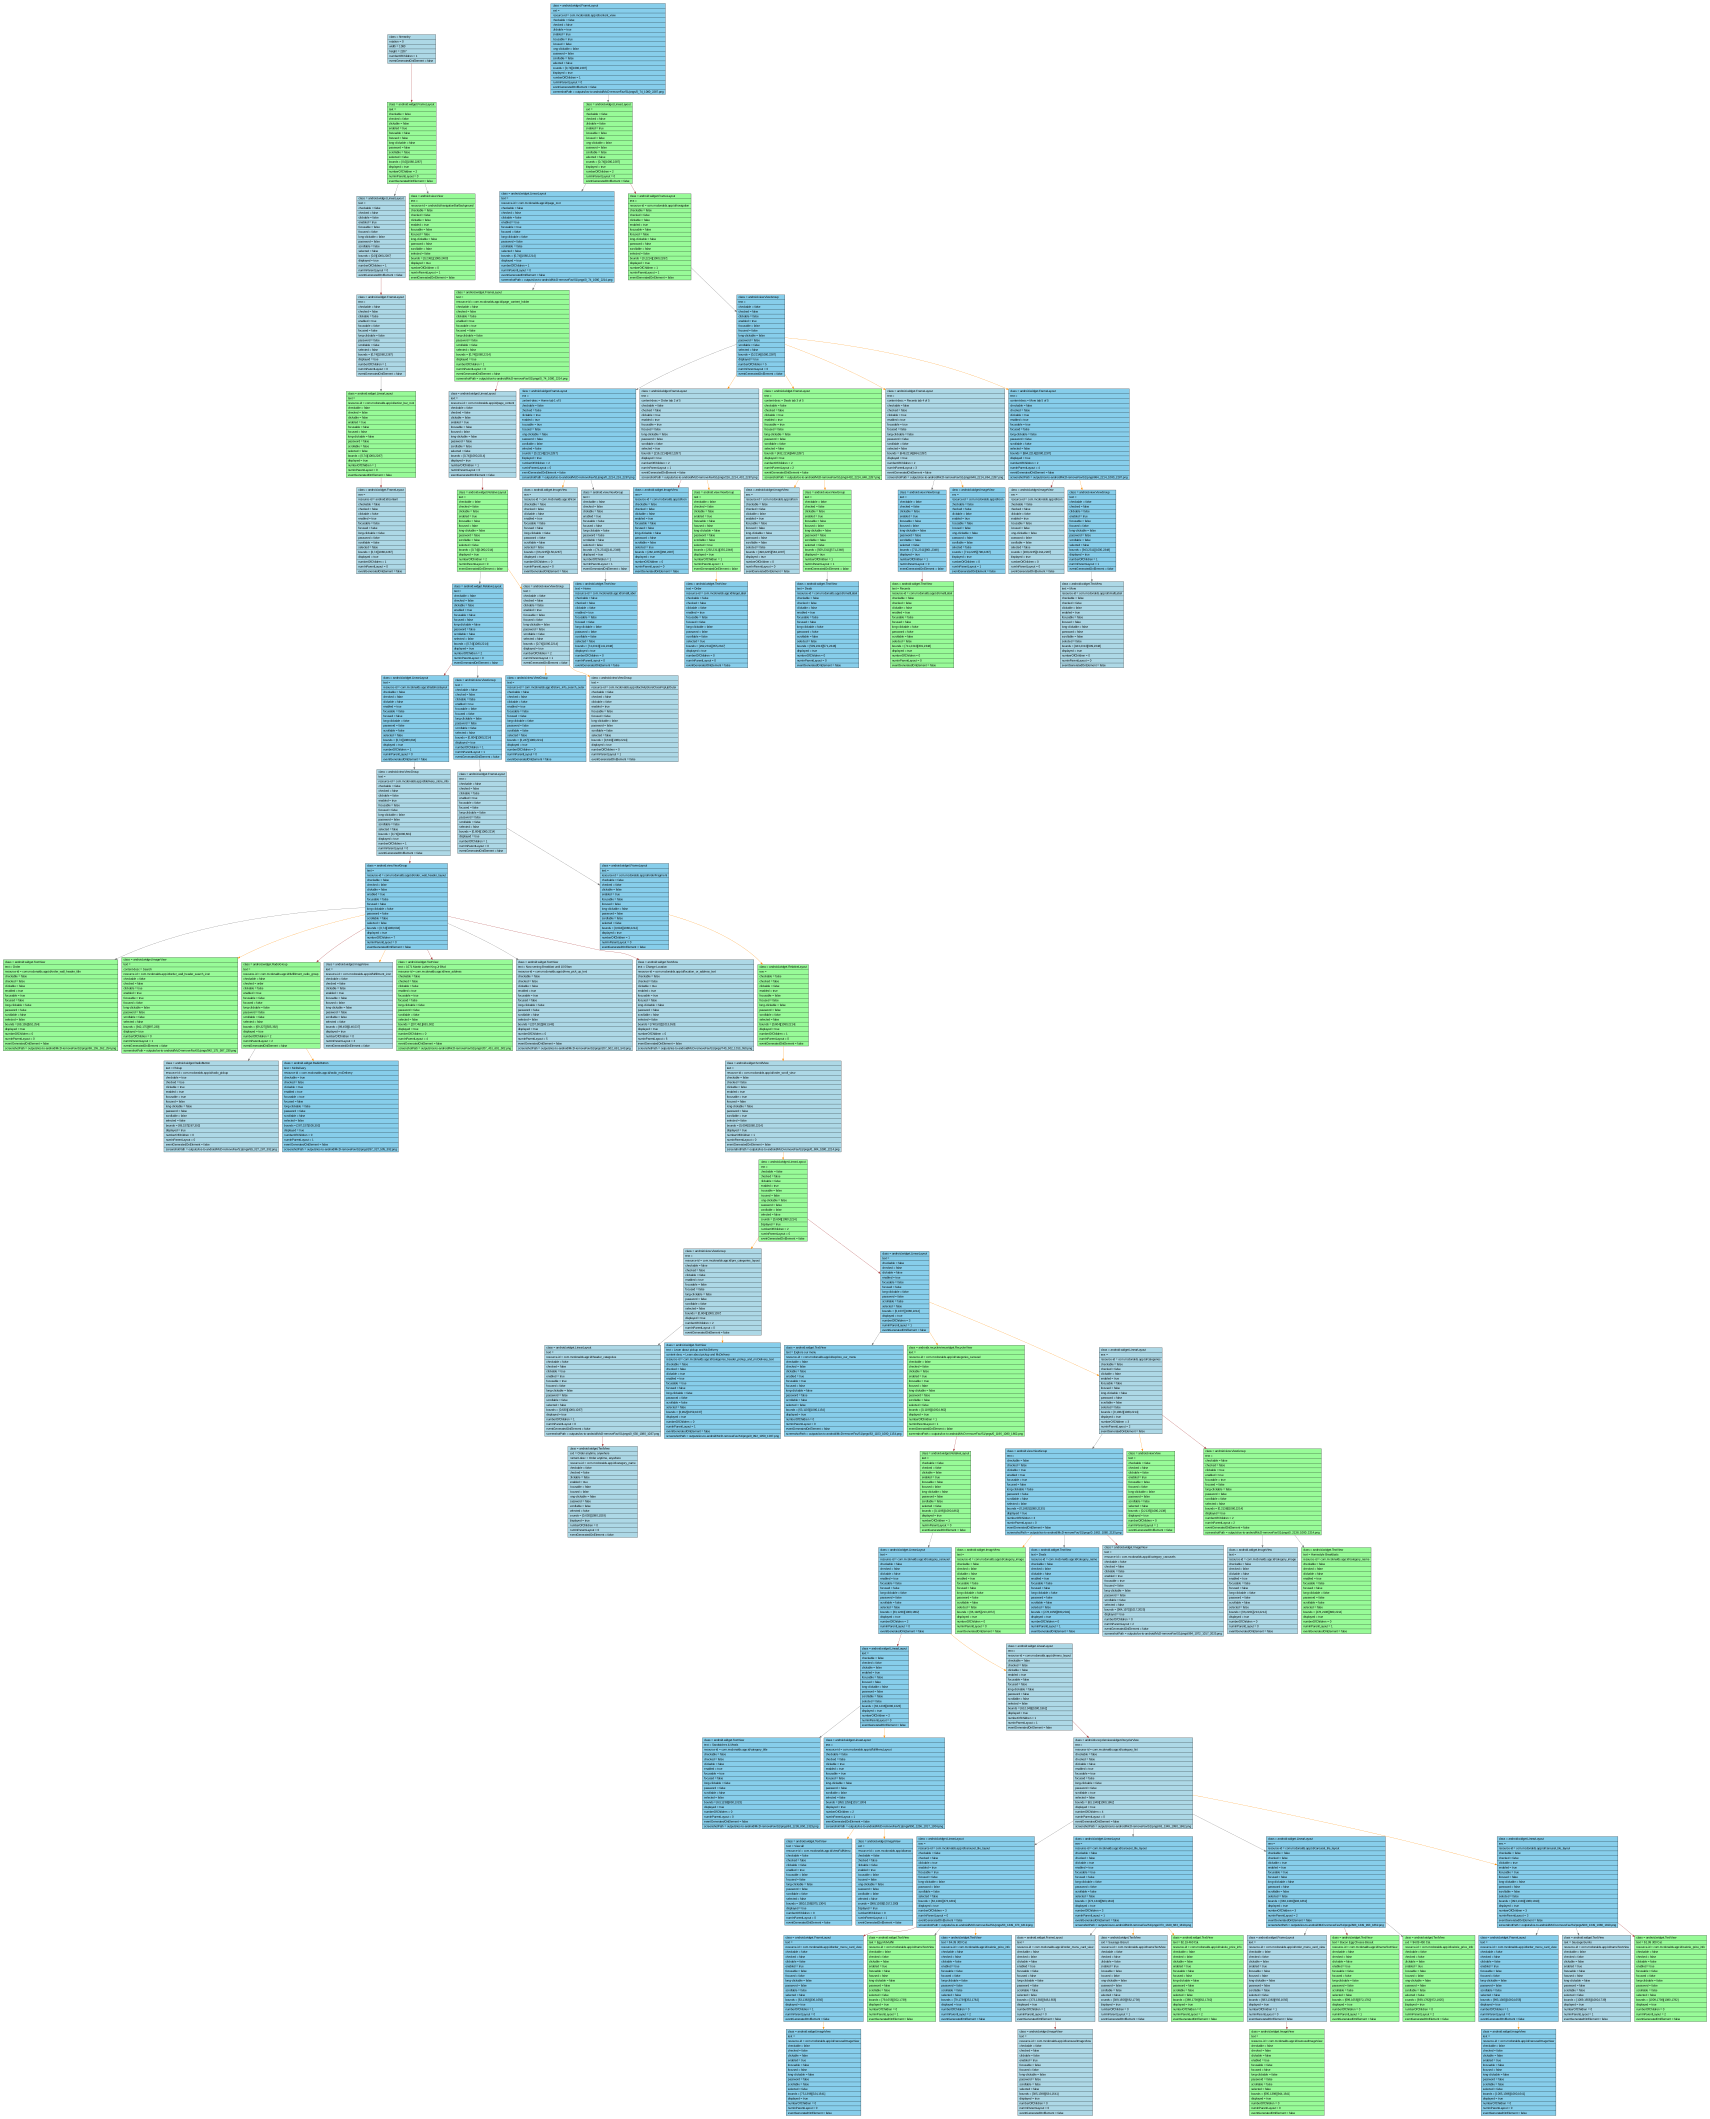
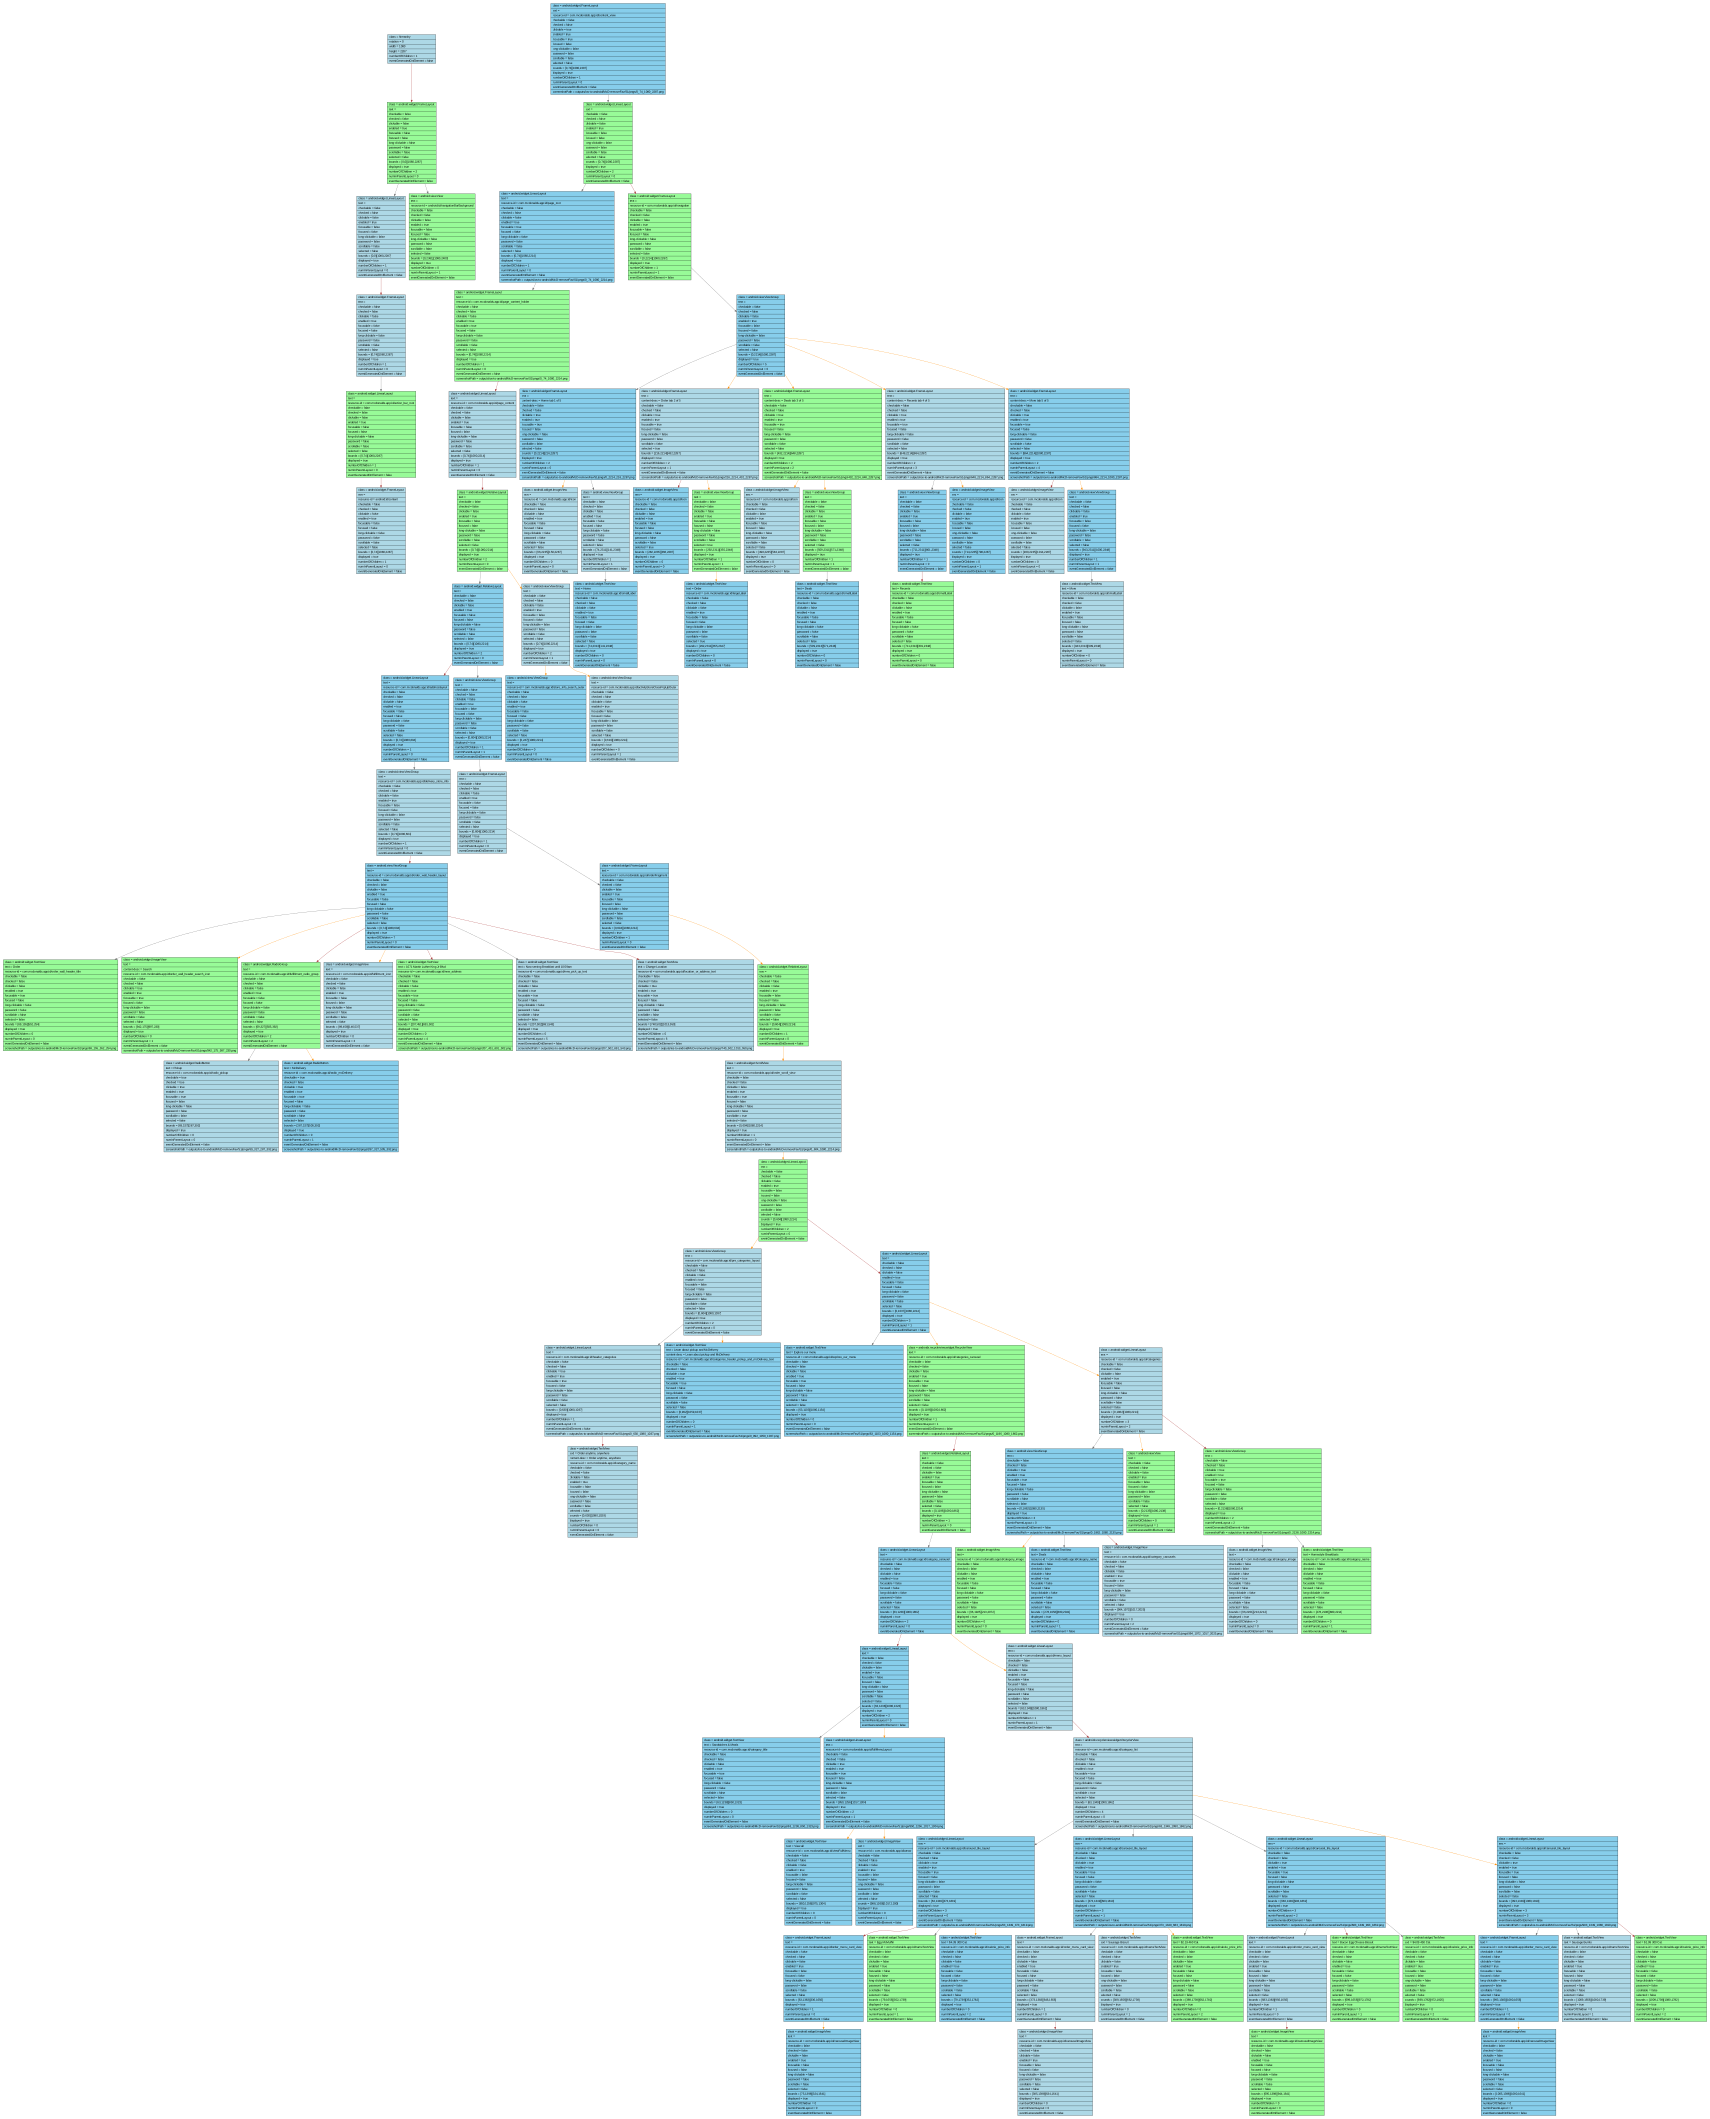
(253, 984) -> (253, 984)
